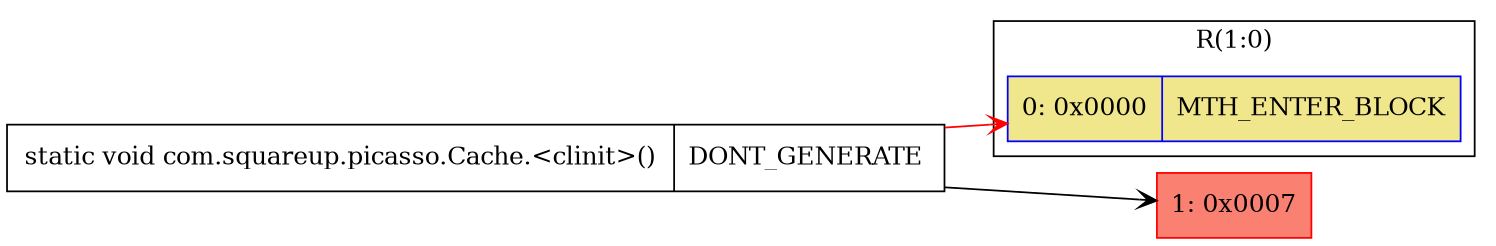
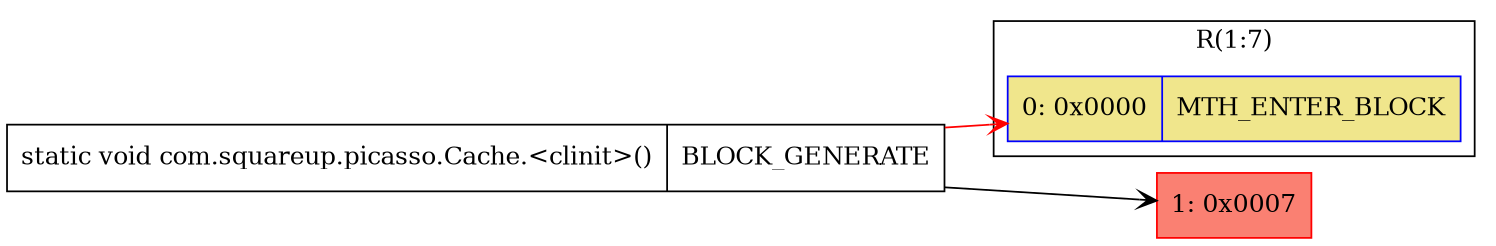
(1234, 41) -> (1234, 41)
(806, 157) -> (806, 157)
